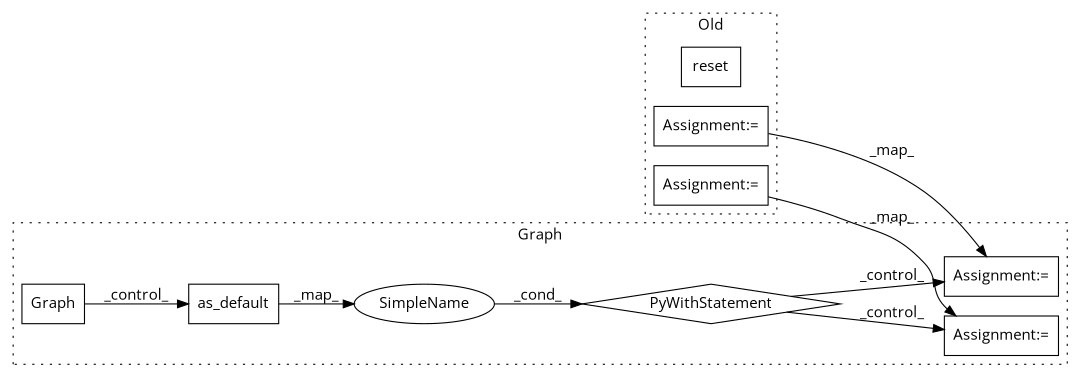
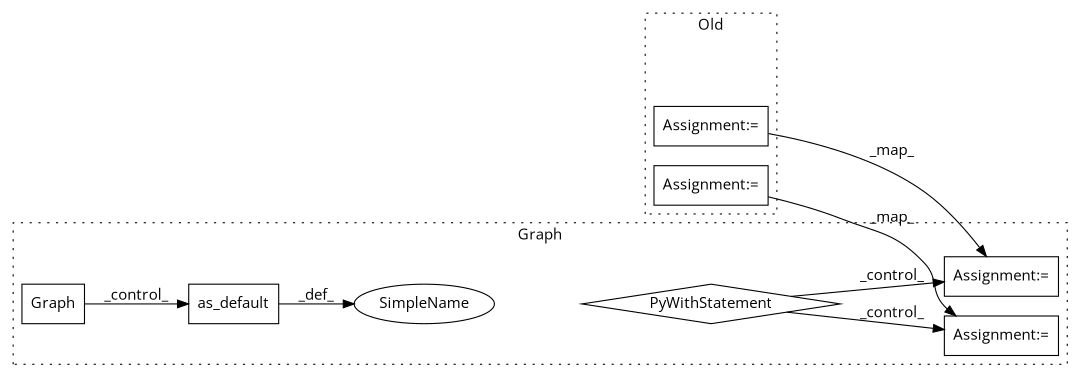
(711, 67) -> none
(317, 296) -> (317, 296)
(533, 304) -> none
